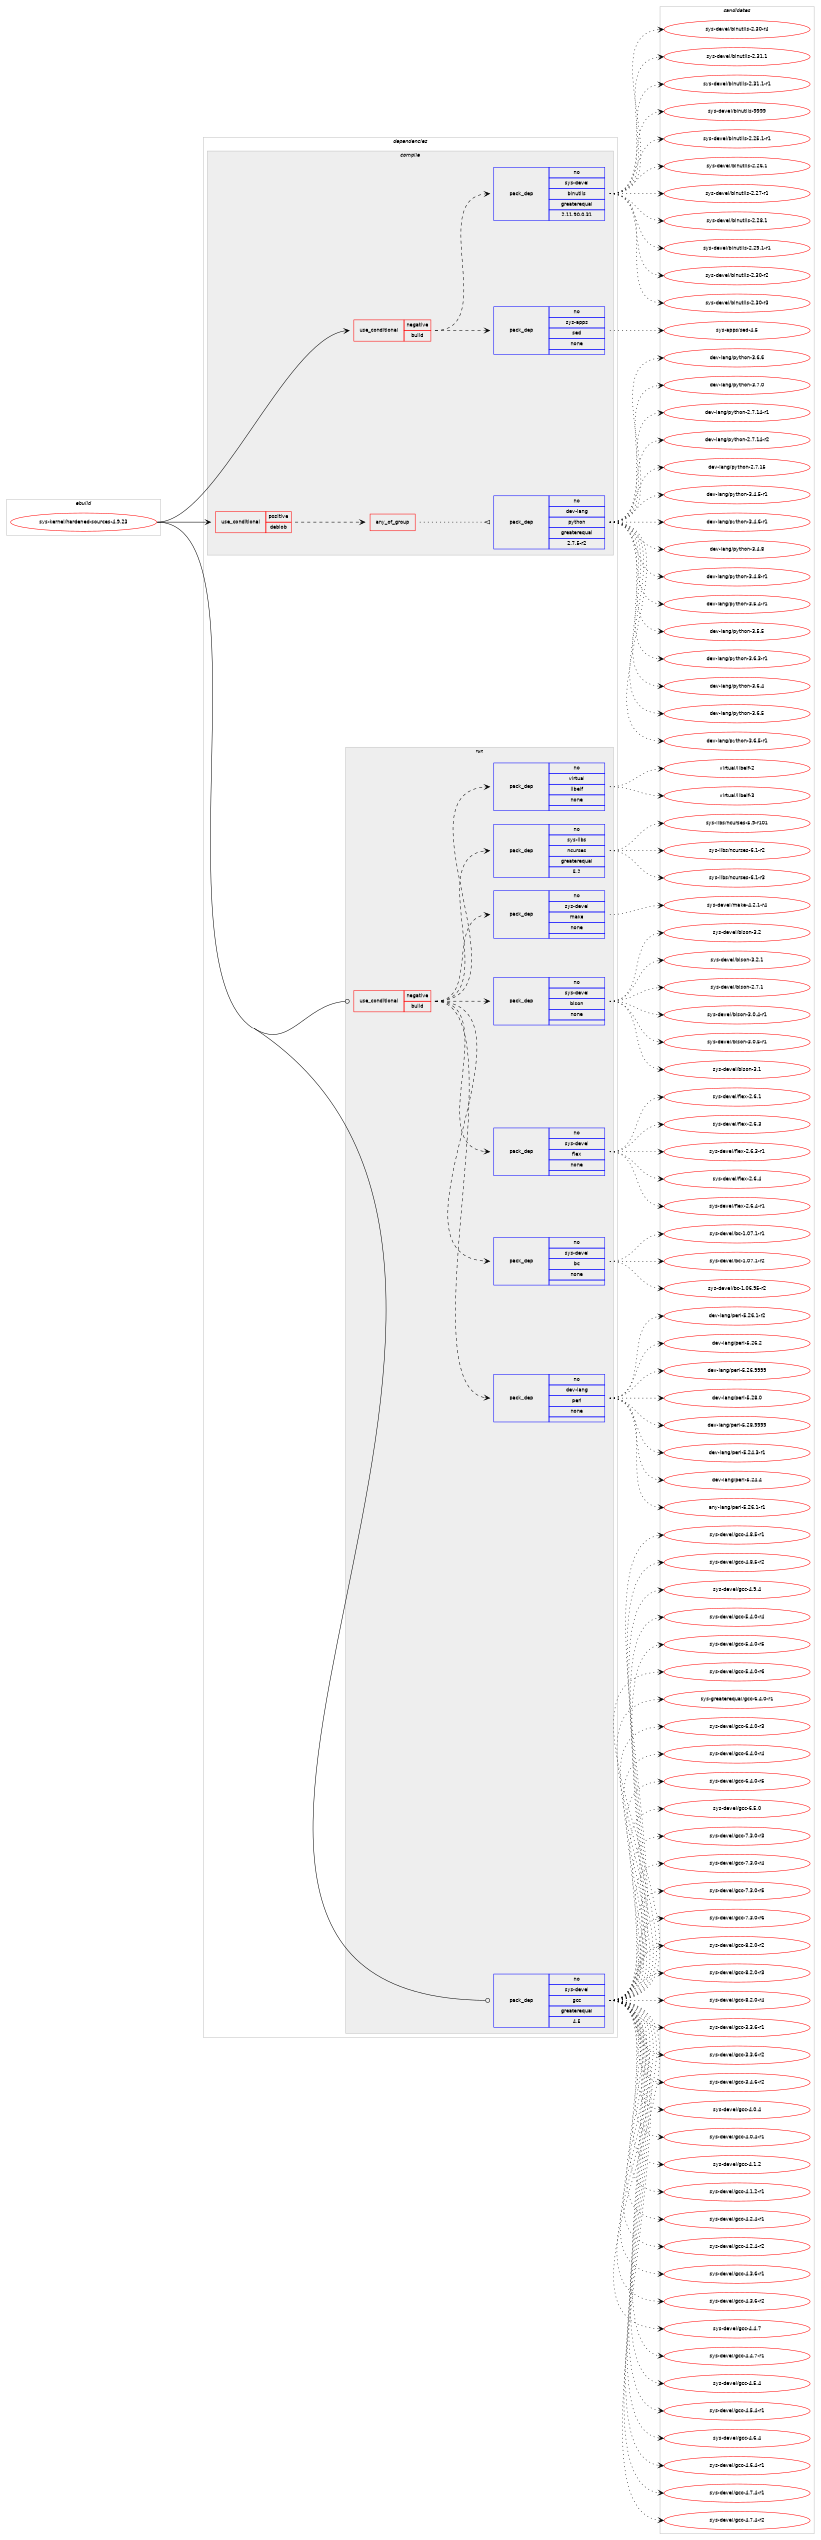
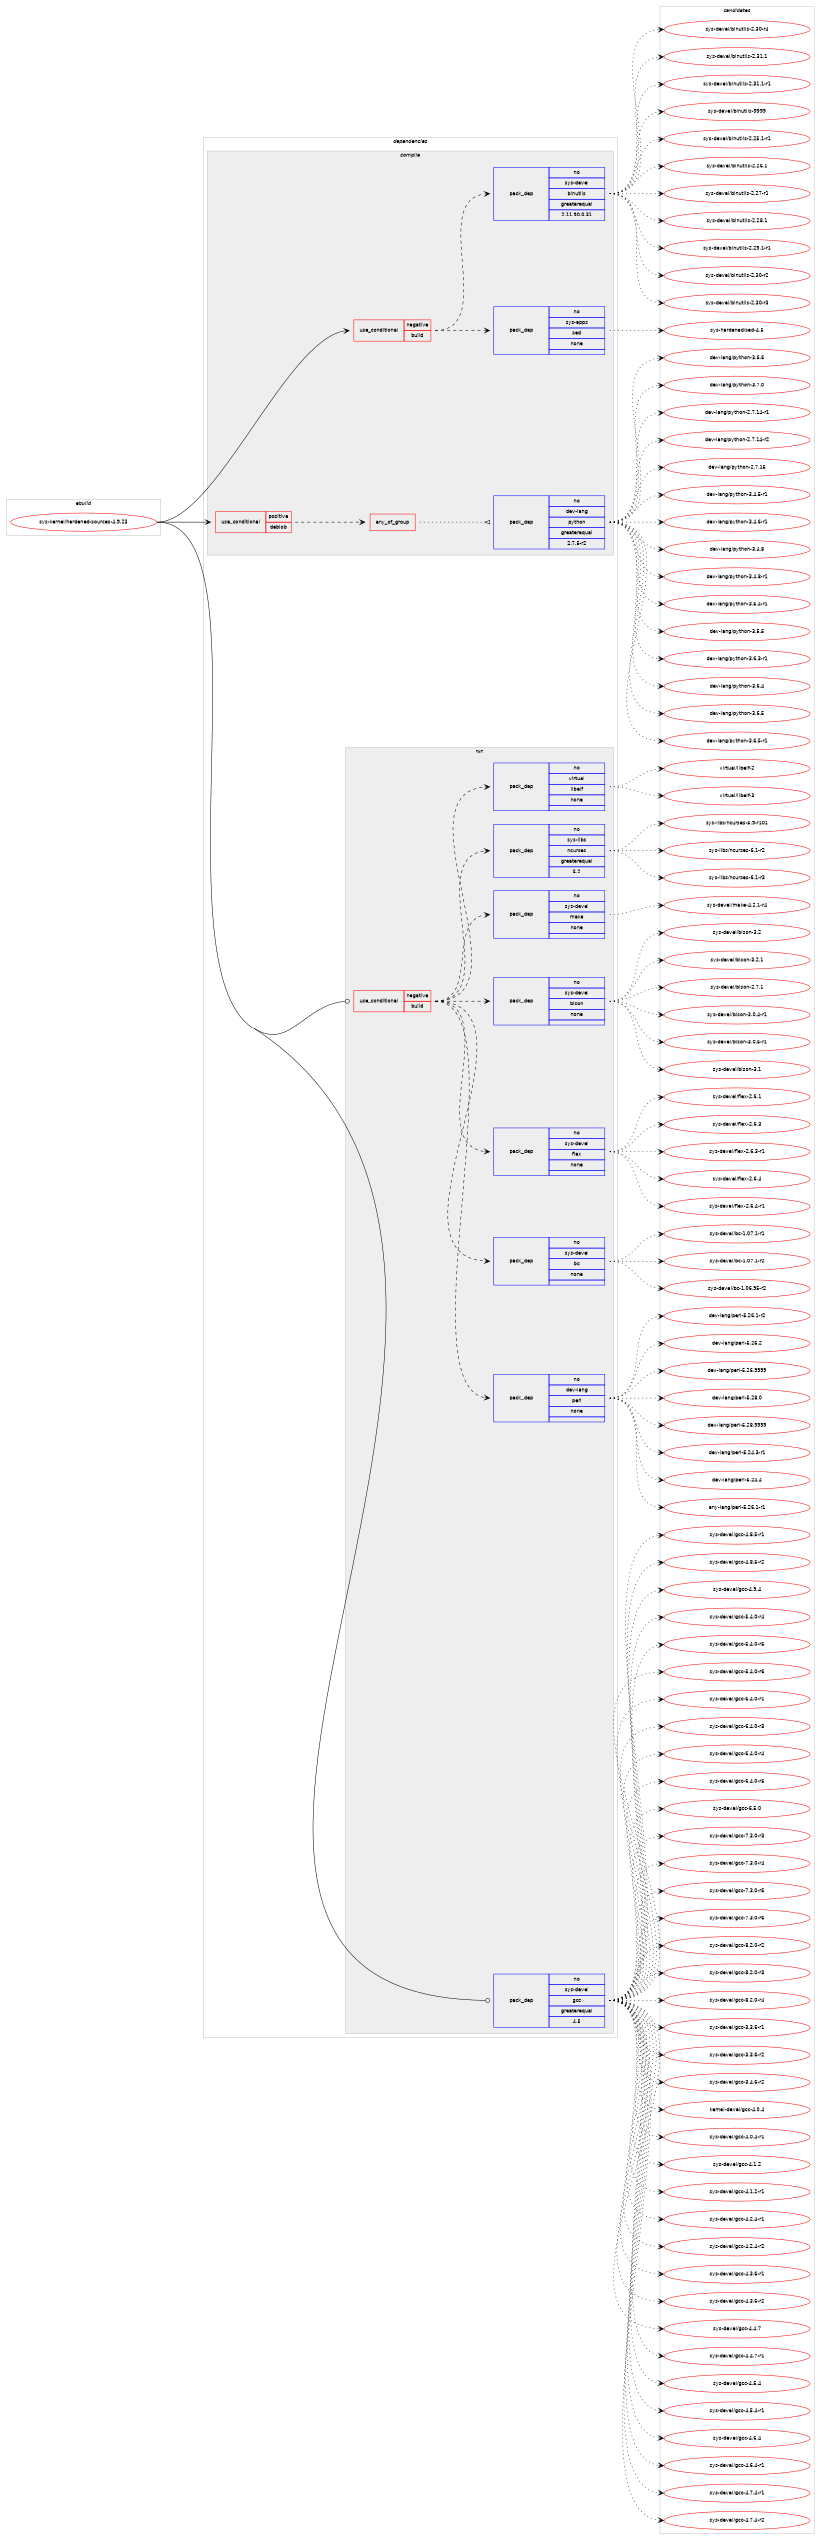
(737, 331) -> (737, 331)
(737, 1699) -> (737, 1699)
(737, 2110) -> (737, 2110)
